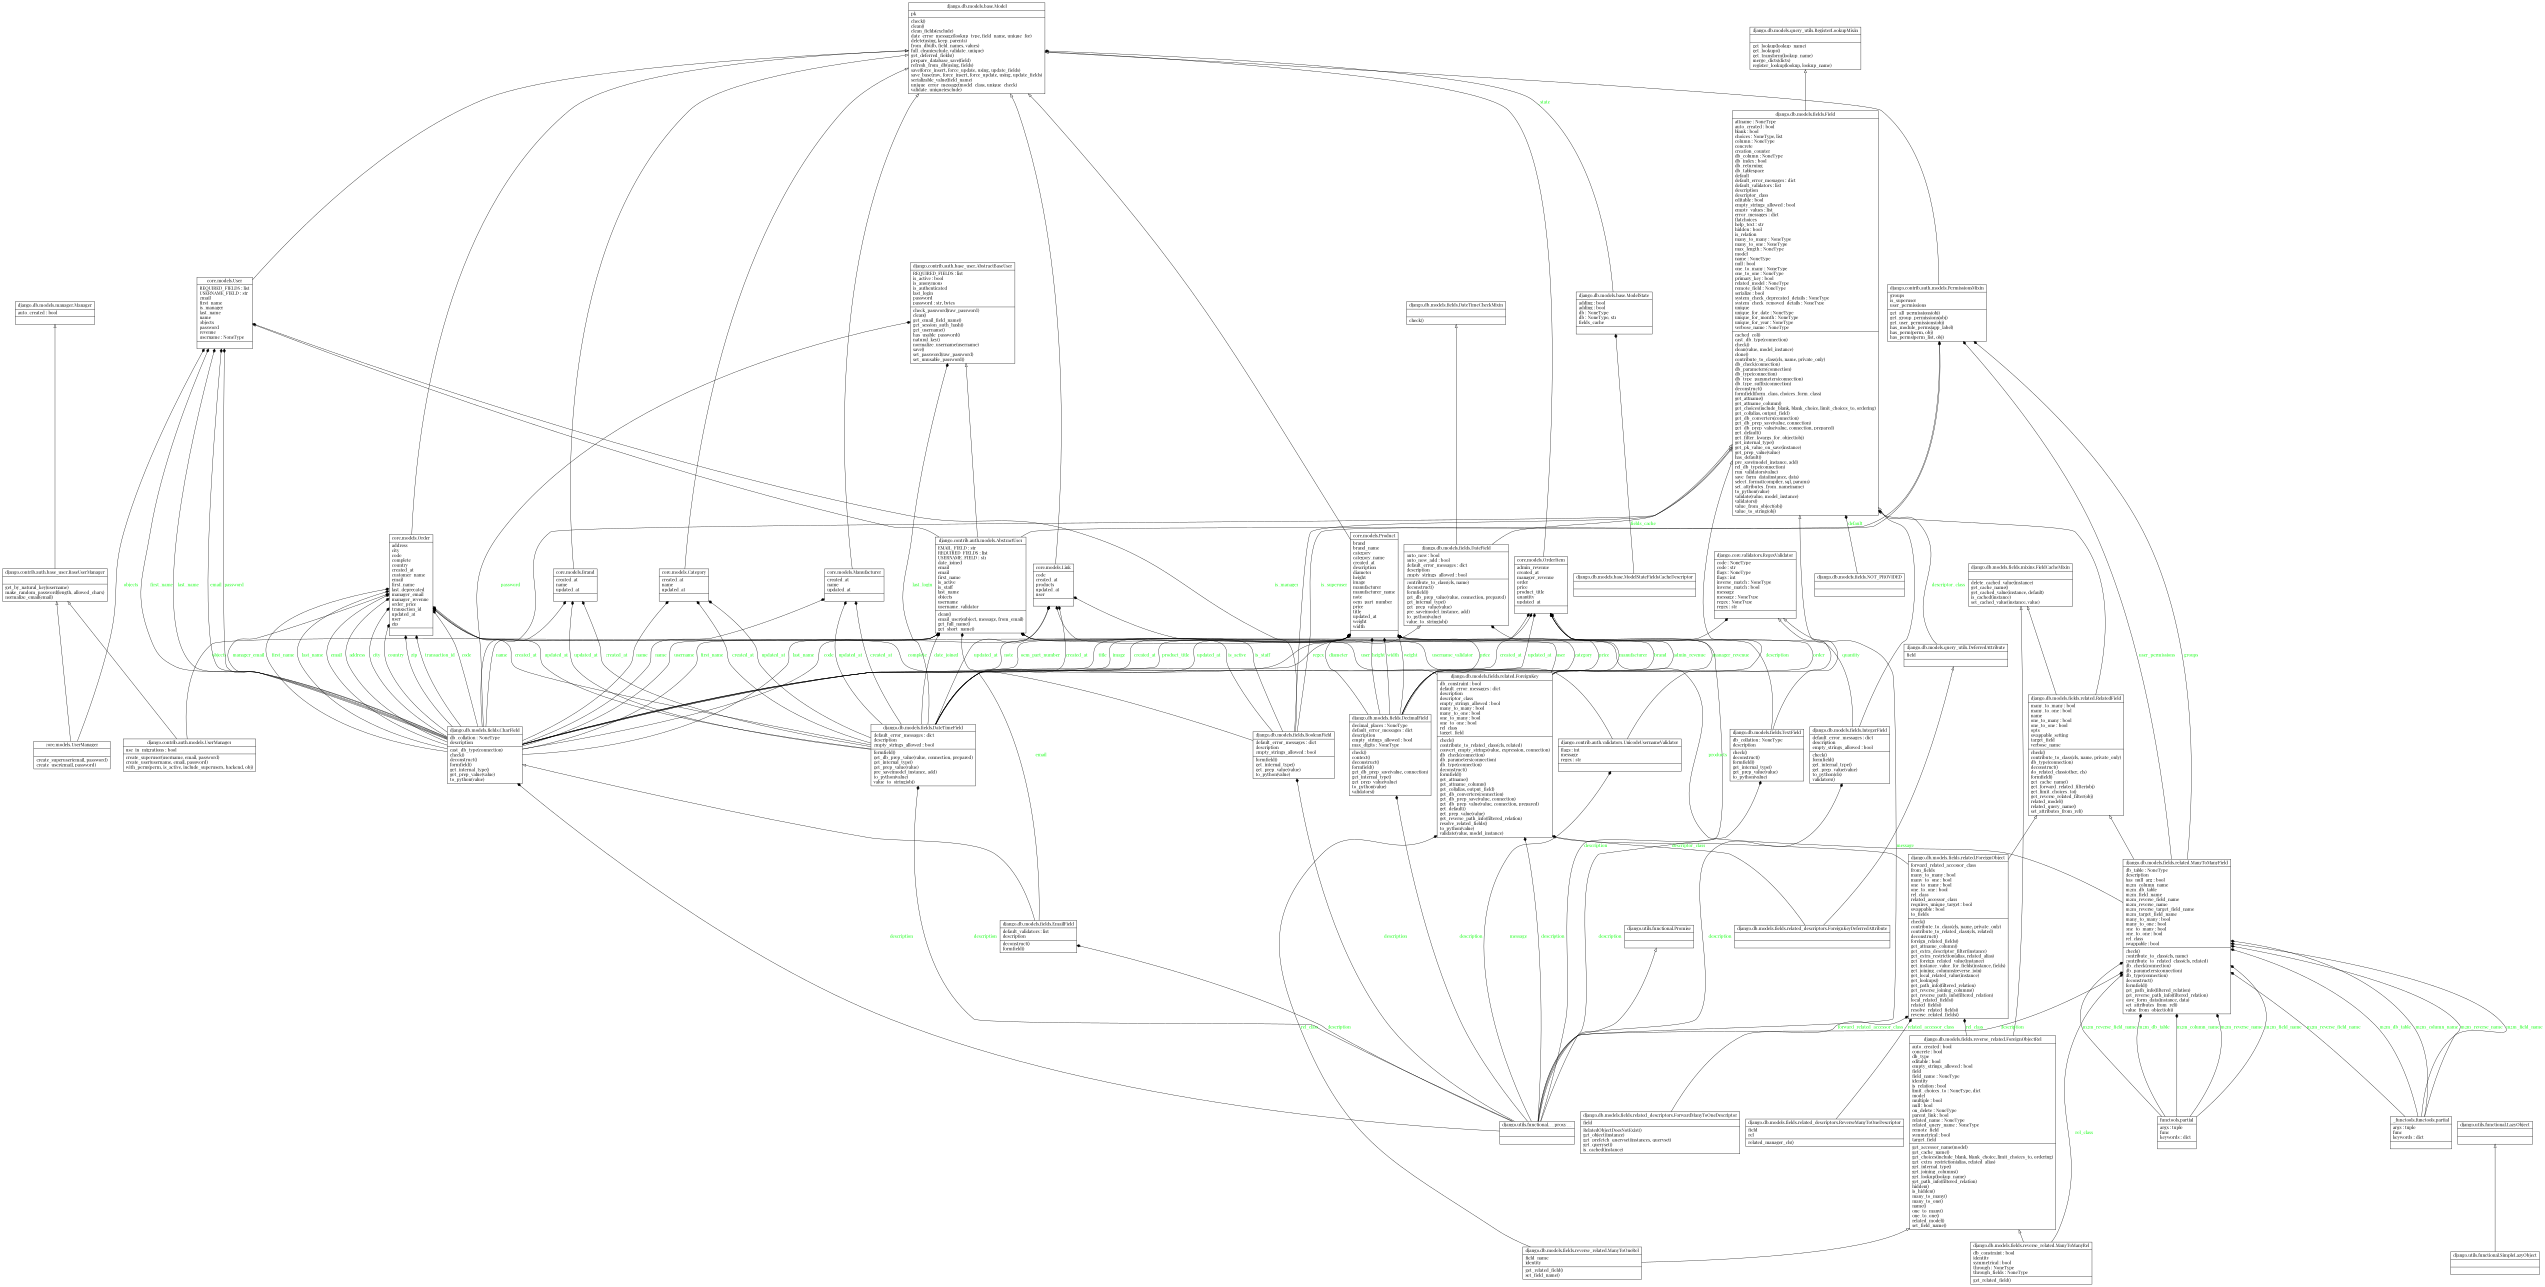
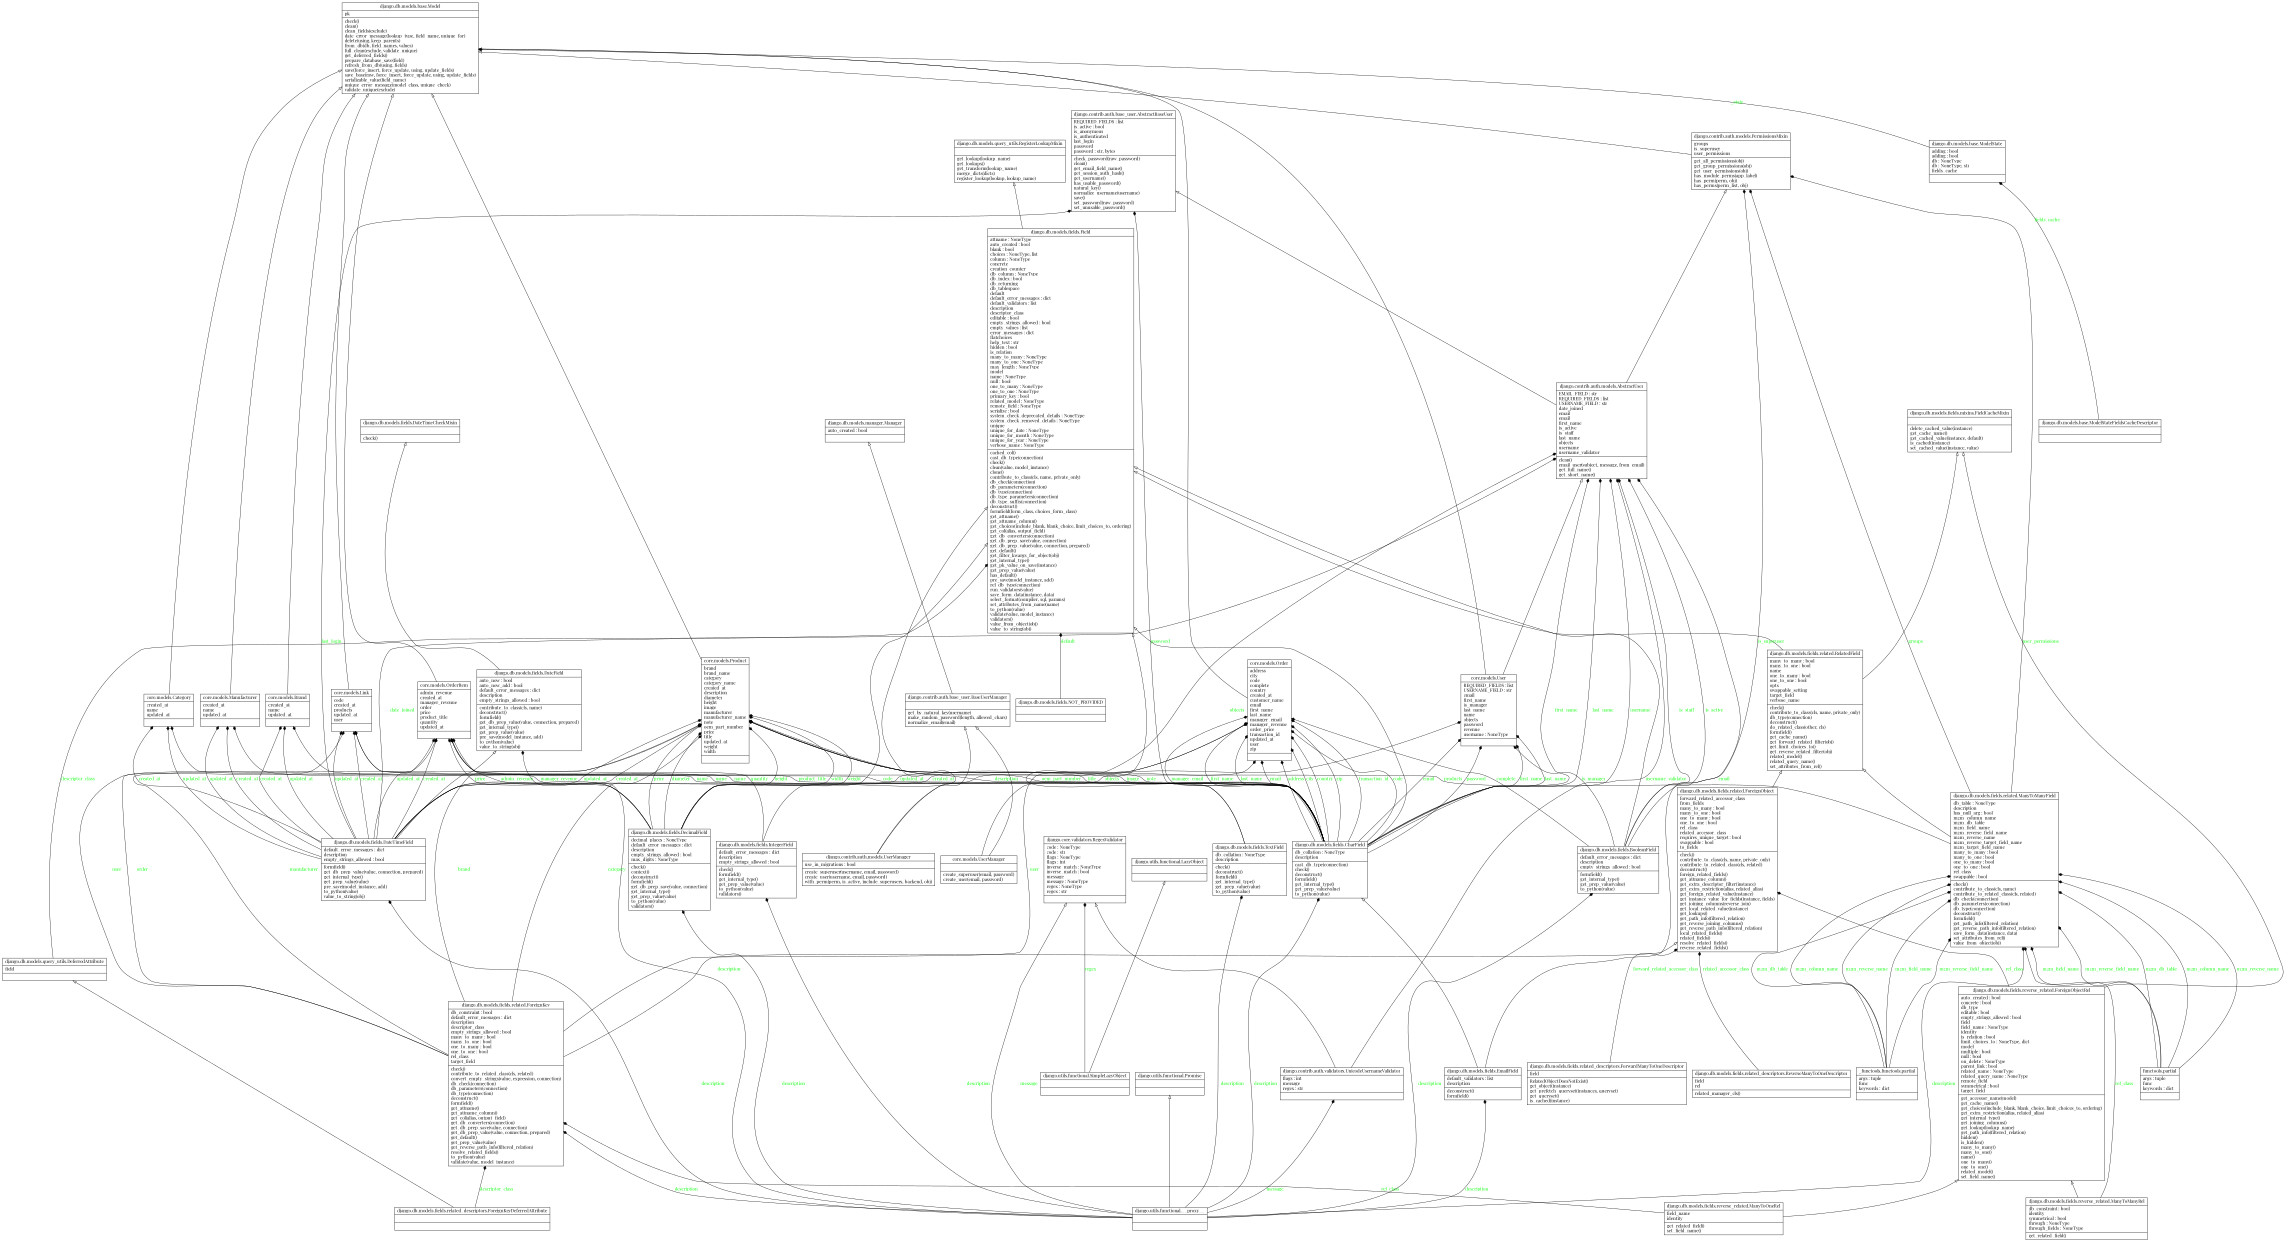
(611, 449) -> (1542, 578)
(1623, 521) -> none
(408, 590) -> (1261, 715)
(1278, 664) -> (1085, 990)
(1827, 775) -> (736, 889)
(1733, 844) -> (1104, 955)
